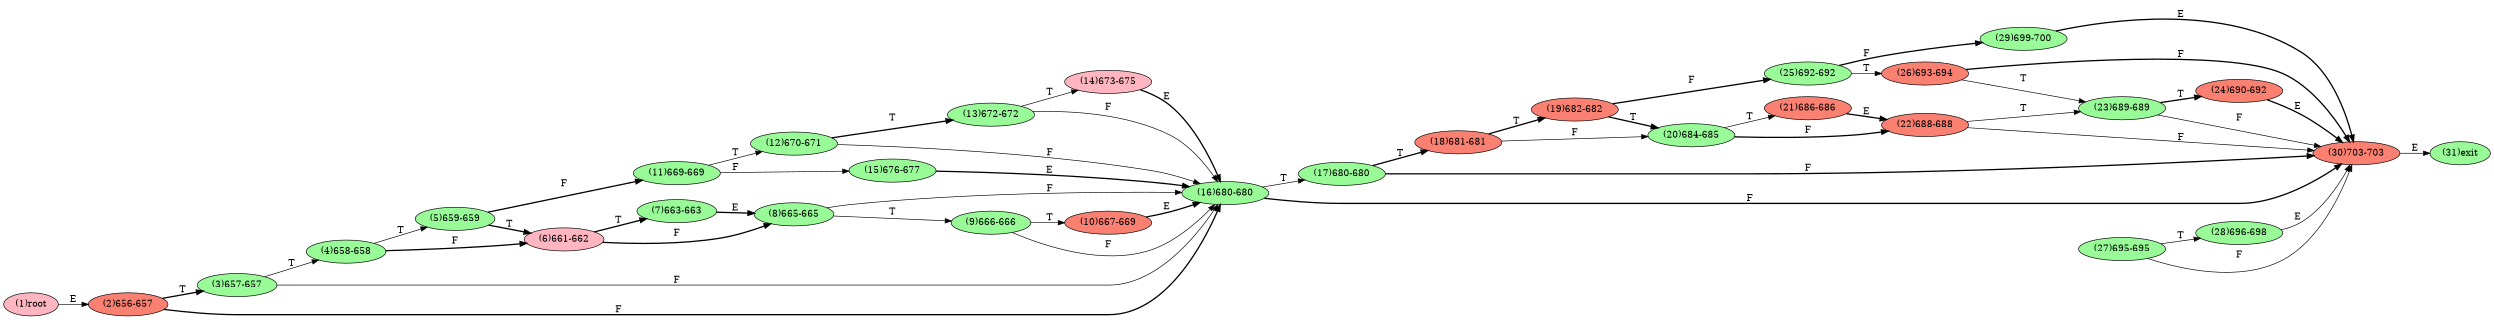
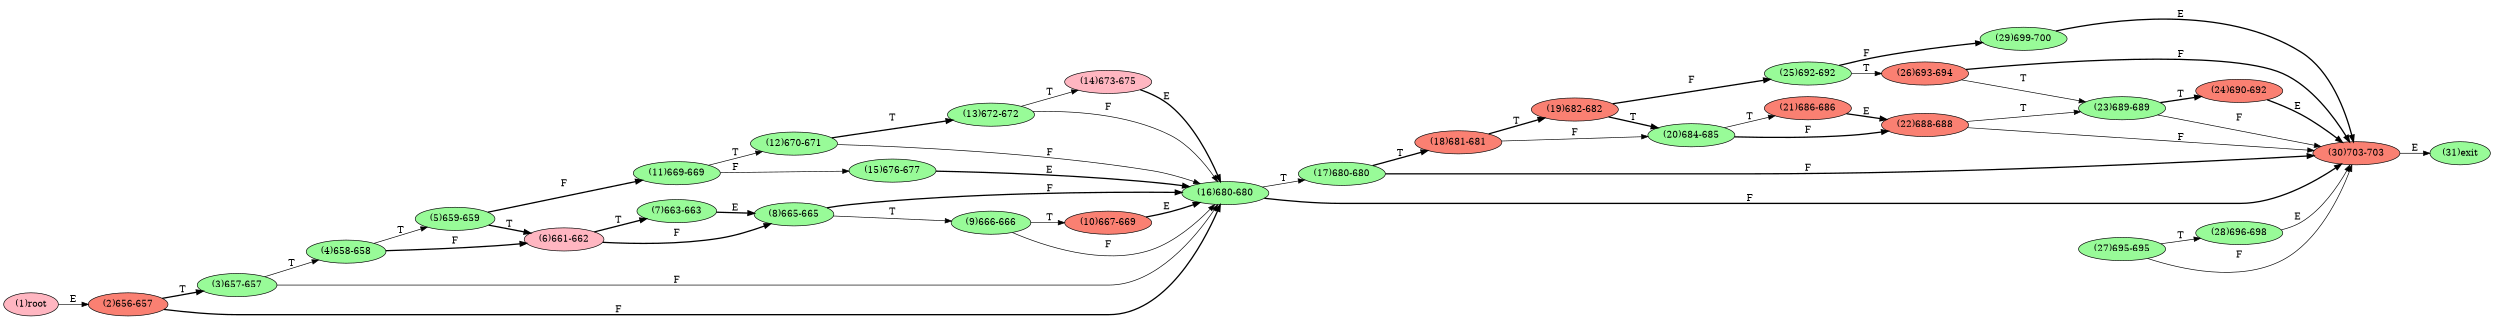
(1001, 195) -> (1001, 195)
